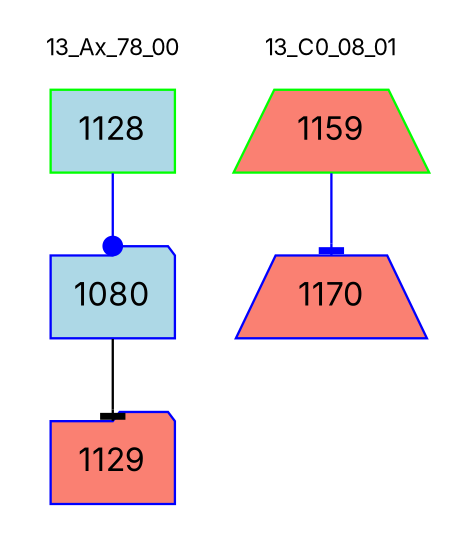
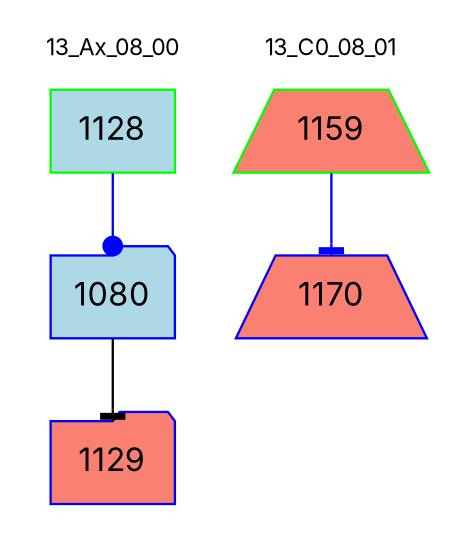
(113, 49) -> (113, 49)
